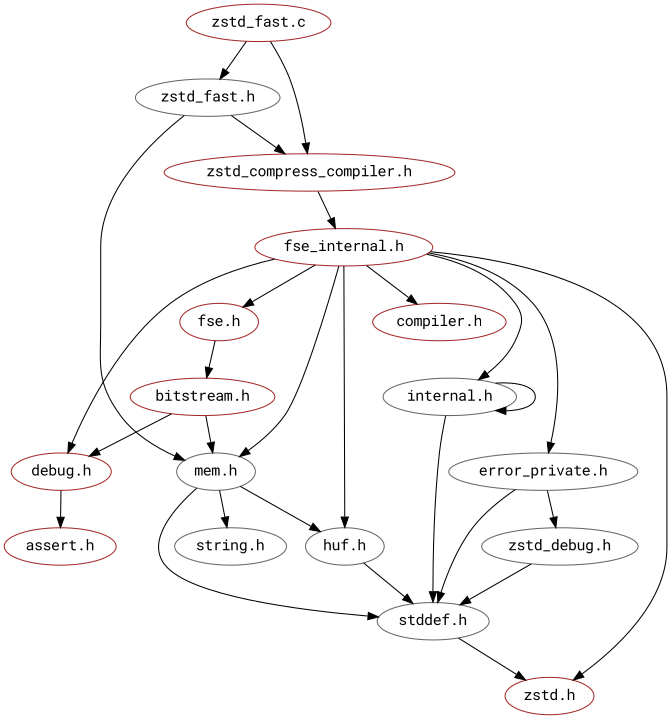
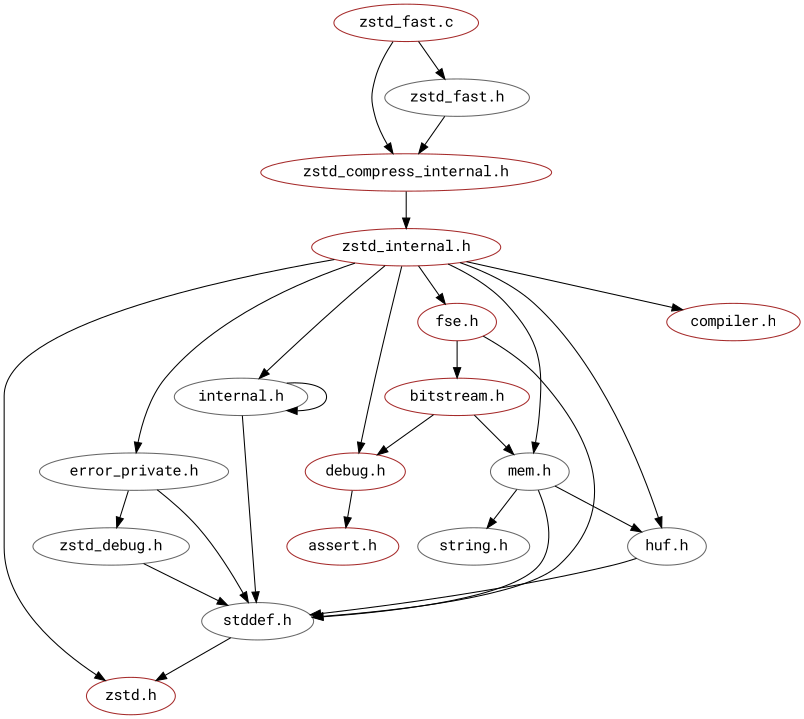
(310, 172) -> (406, 172)
(344, 247) -> (406, 247)
(101, 288) -> none
none -> (572, 550)
